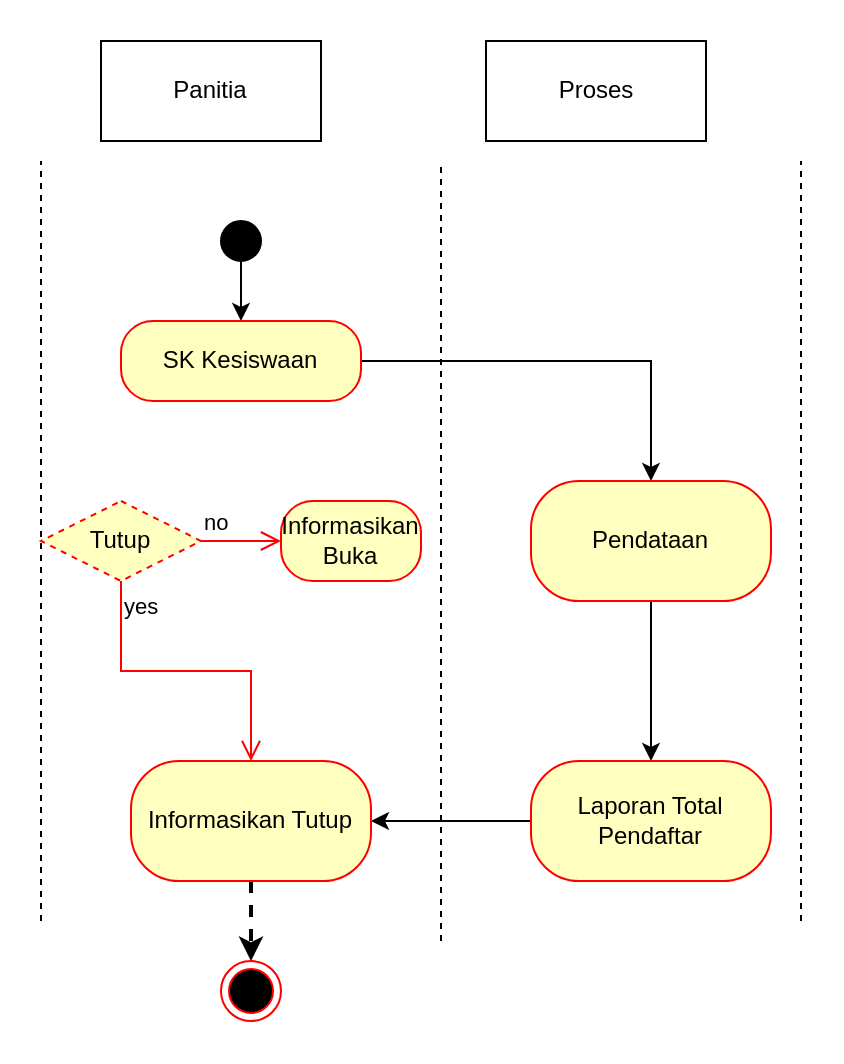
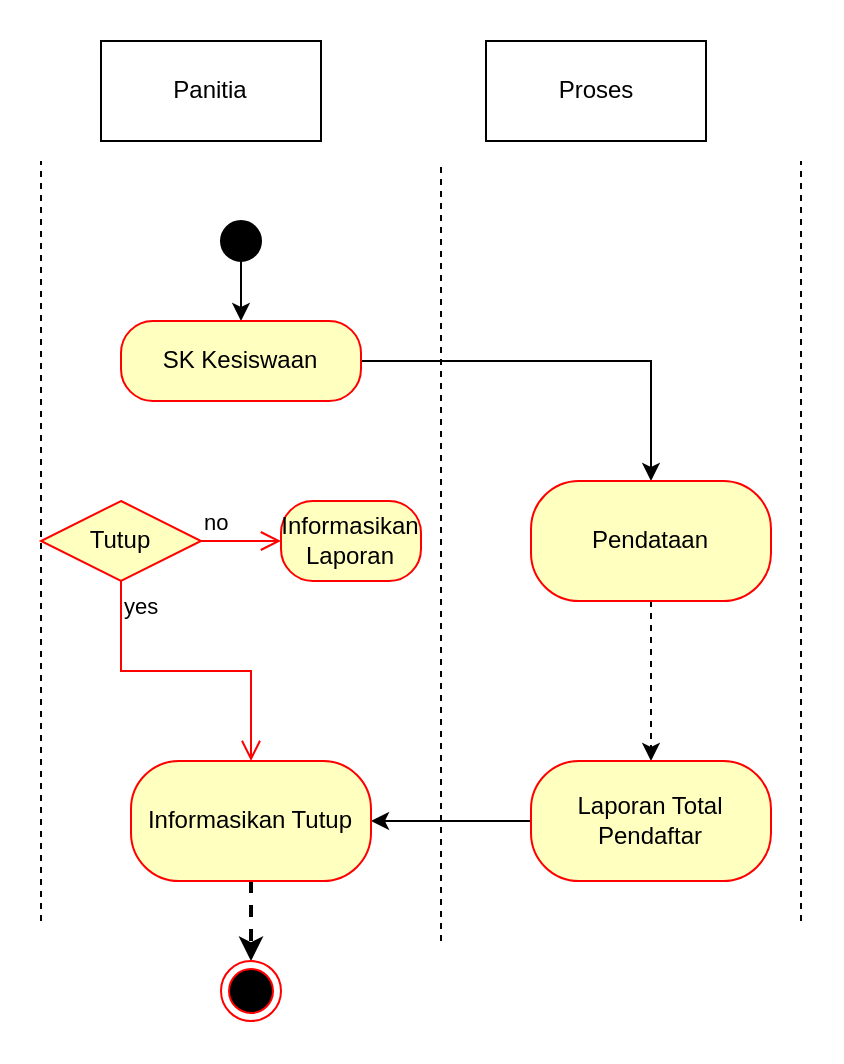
(121, 541) -> (121, 541)
(351, 541) -> (351, 541)
(651, 674) -> (651, 674)
